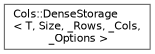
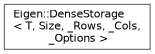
(77, 27) -> (77, 27)
